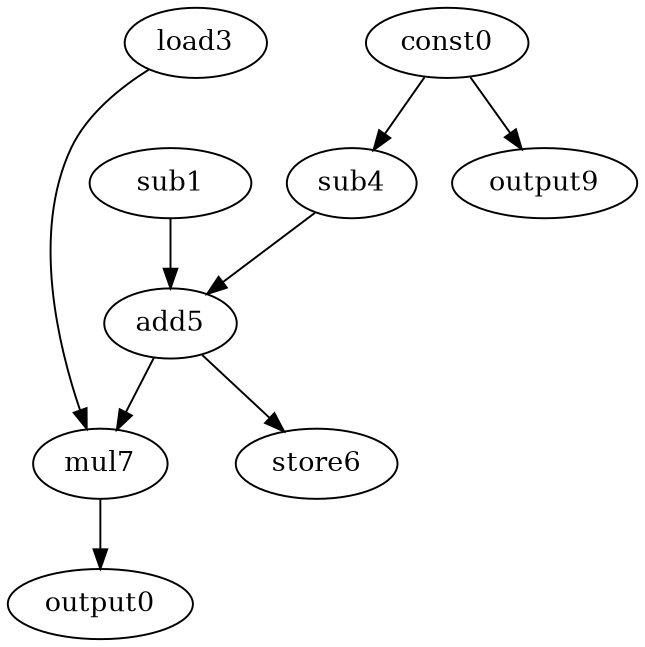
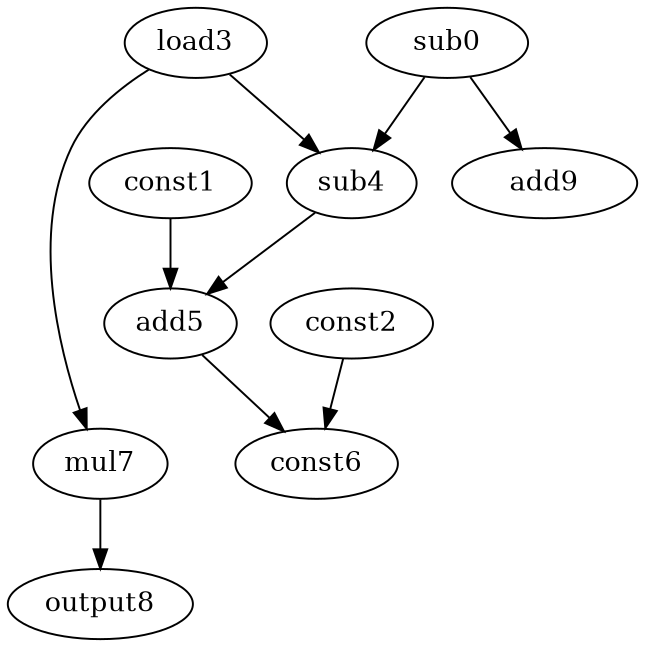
(447, 43) -> (447, 43)
none -> (267, 107)
(171, 183) -> (171, 183)
(545, 183) -> (545, 183)
none -> (352, 323)
(140, 385) -> none
(317, 464) -> (317, 464)
(100, 604) -> (100, 604)
